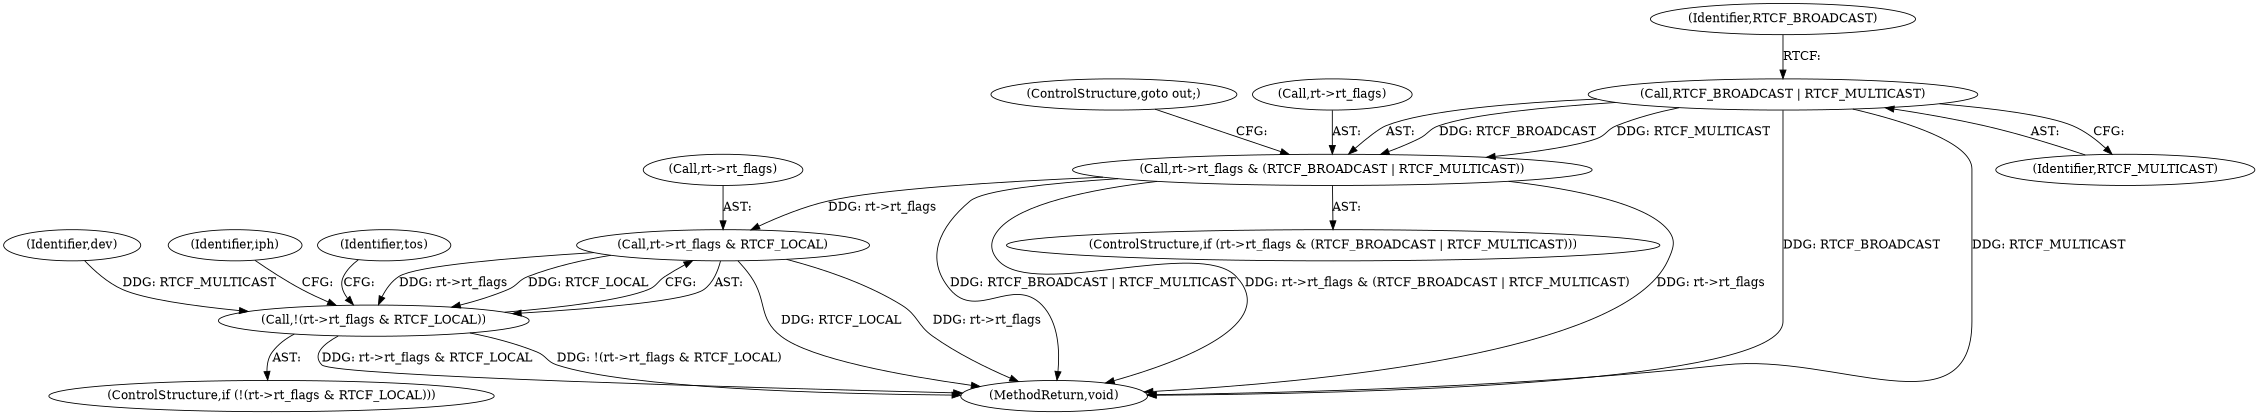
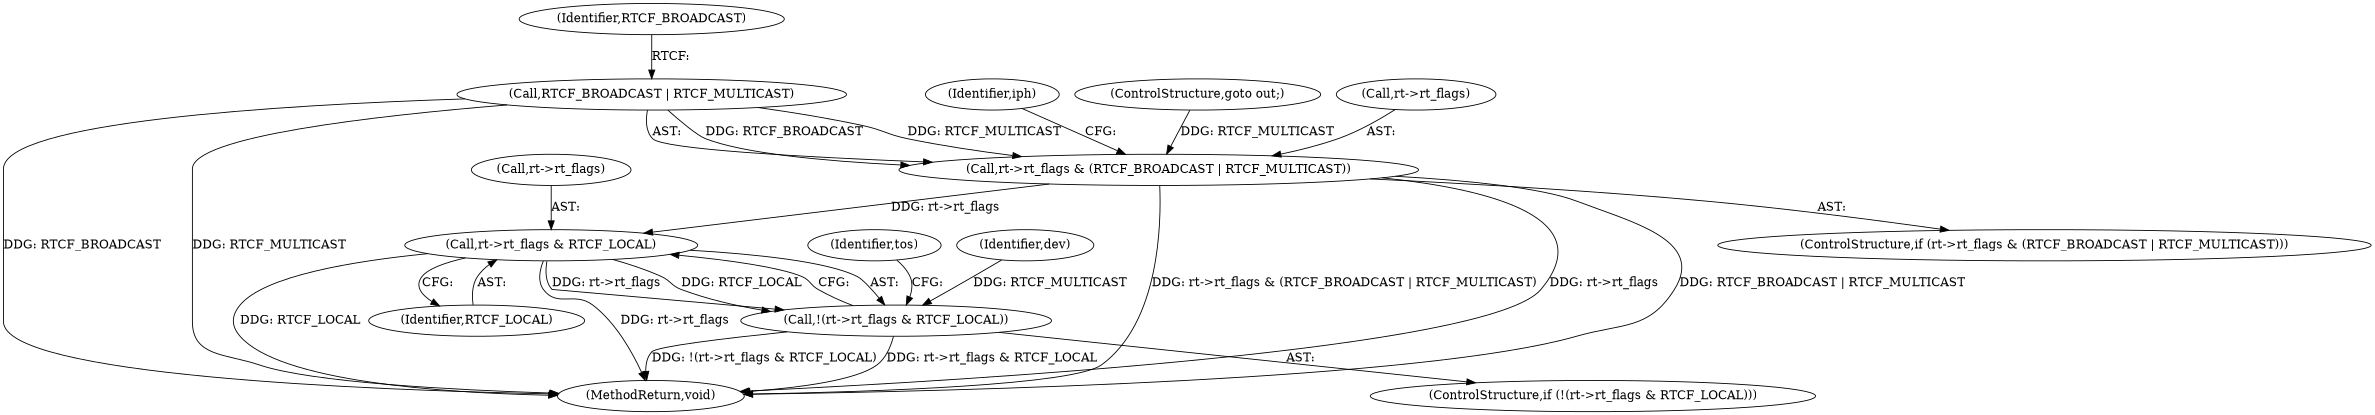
(1254, 132) -> (1258, 132)
(2125, 170) -> none
(291, 283) -> (1070, 130)
none -> (477, 321)
